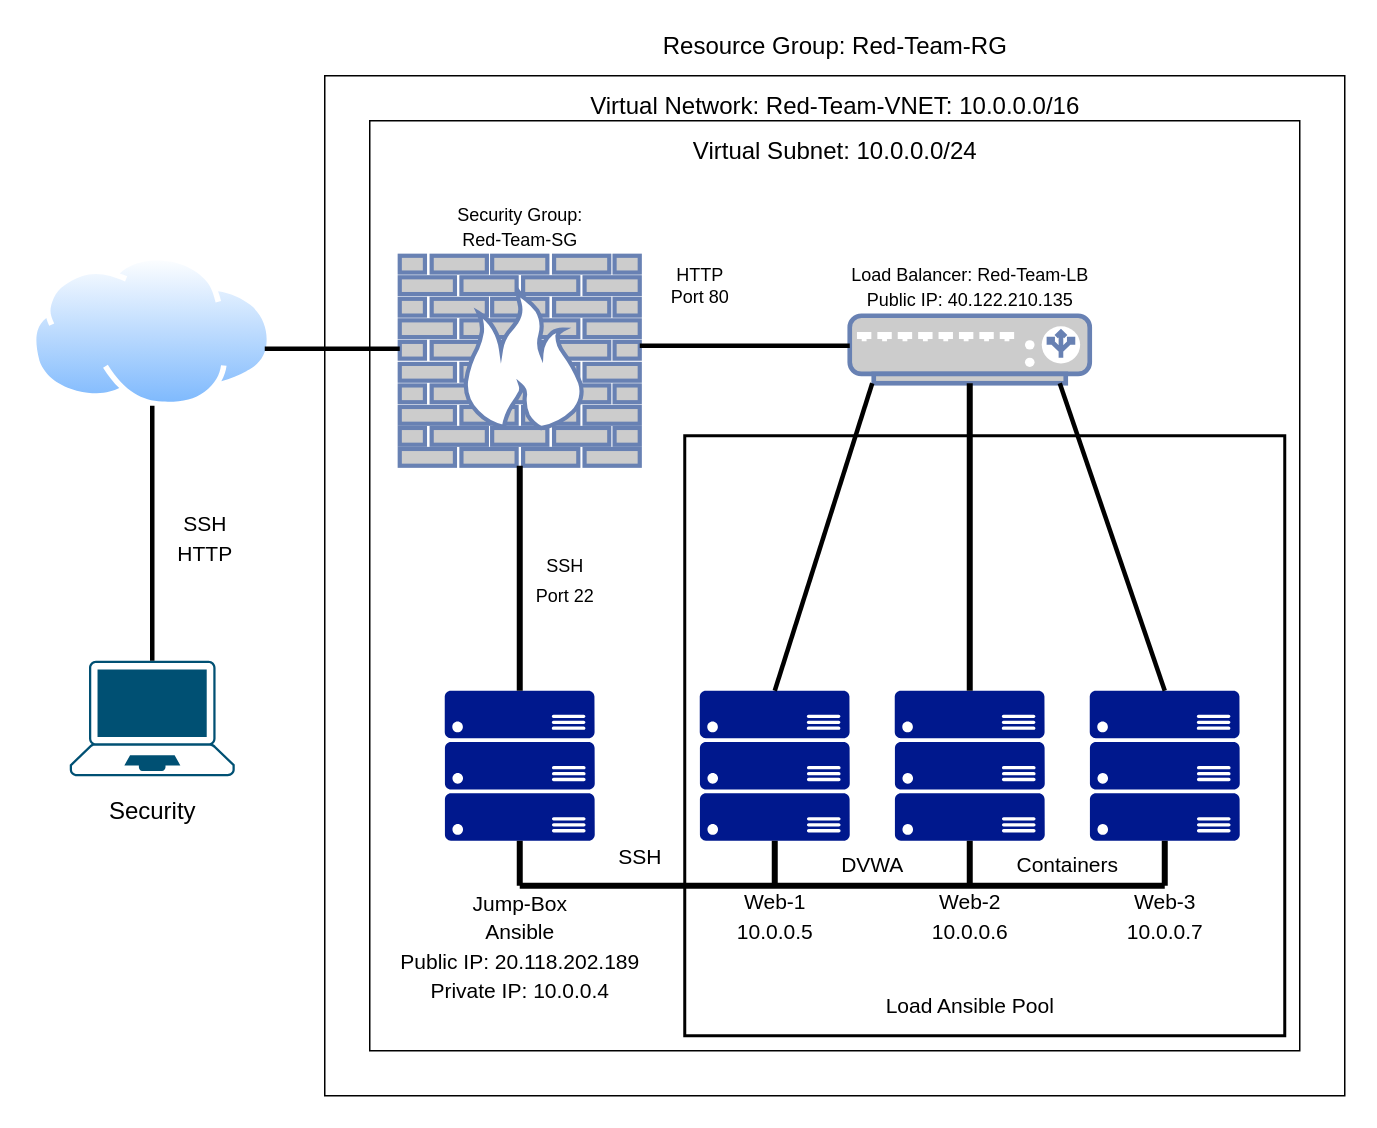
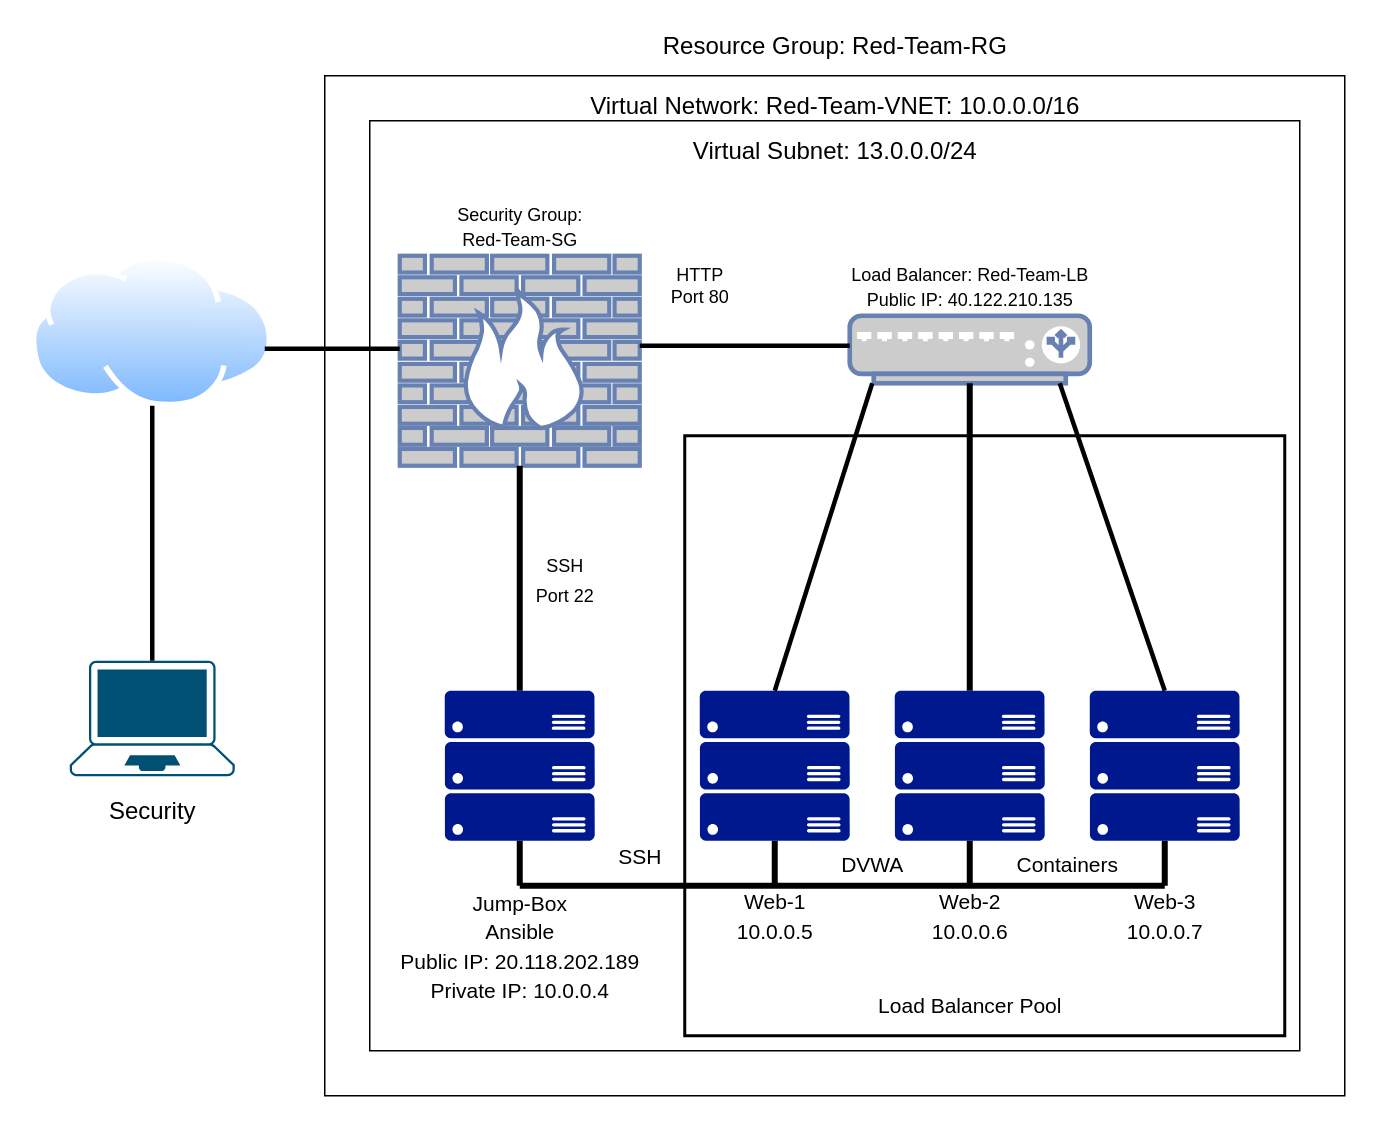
(836, 151) -> (836, 151)
(205, 537) -> none
(971, 1006) -> (971, 1006)
